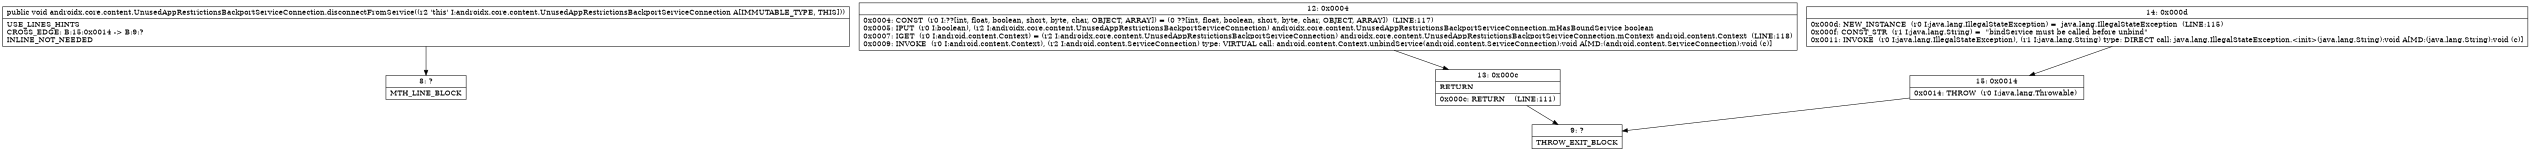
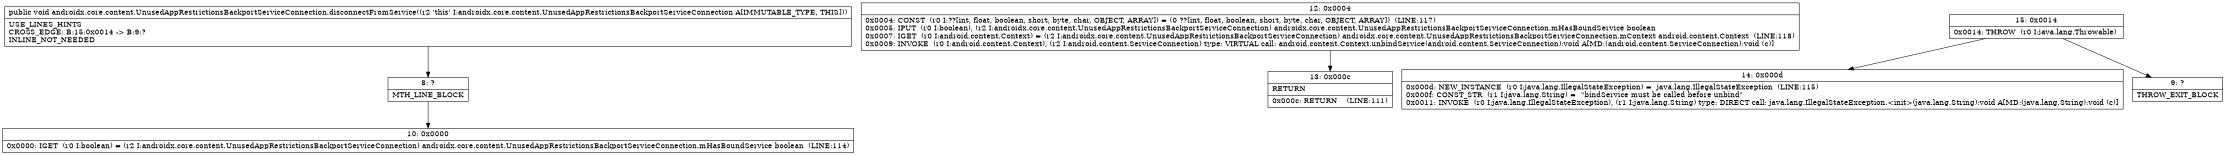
(2073, 60) -> (1919, 53)
(1540, 114) -> none
none -> (428, 140)
